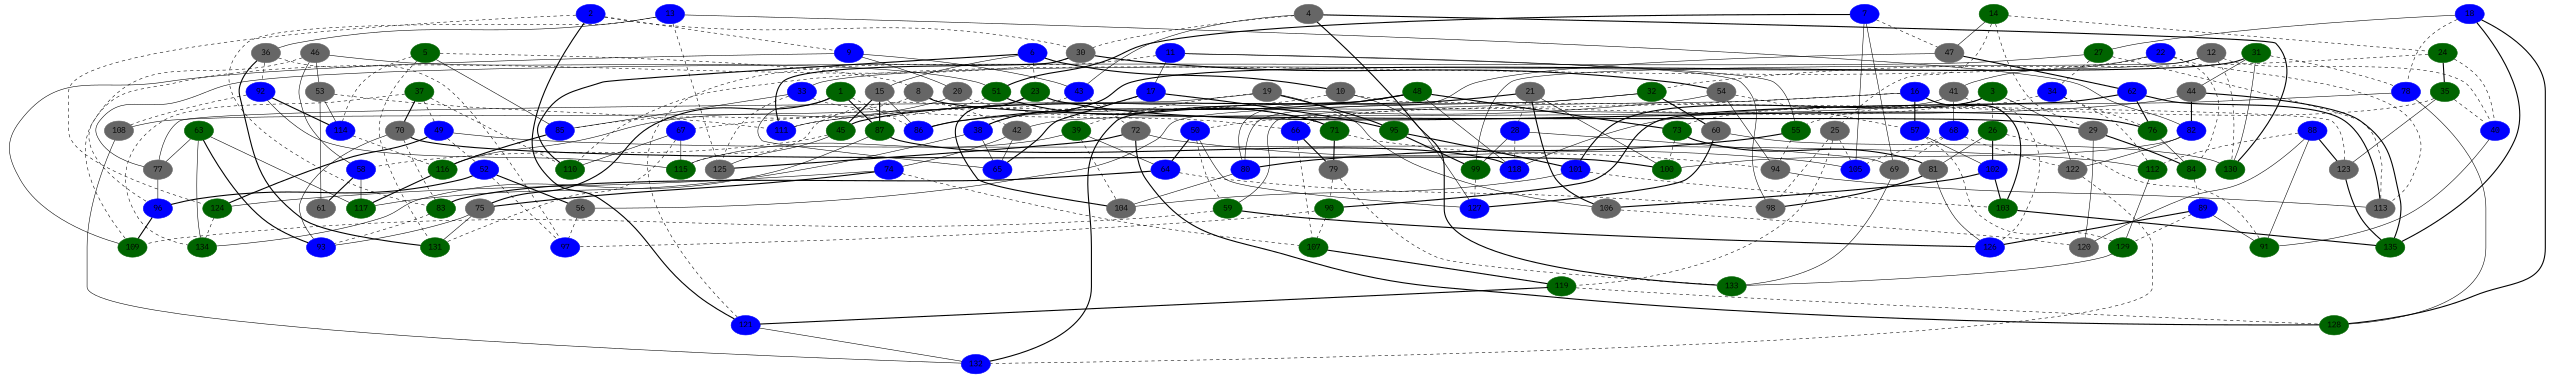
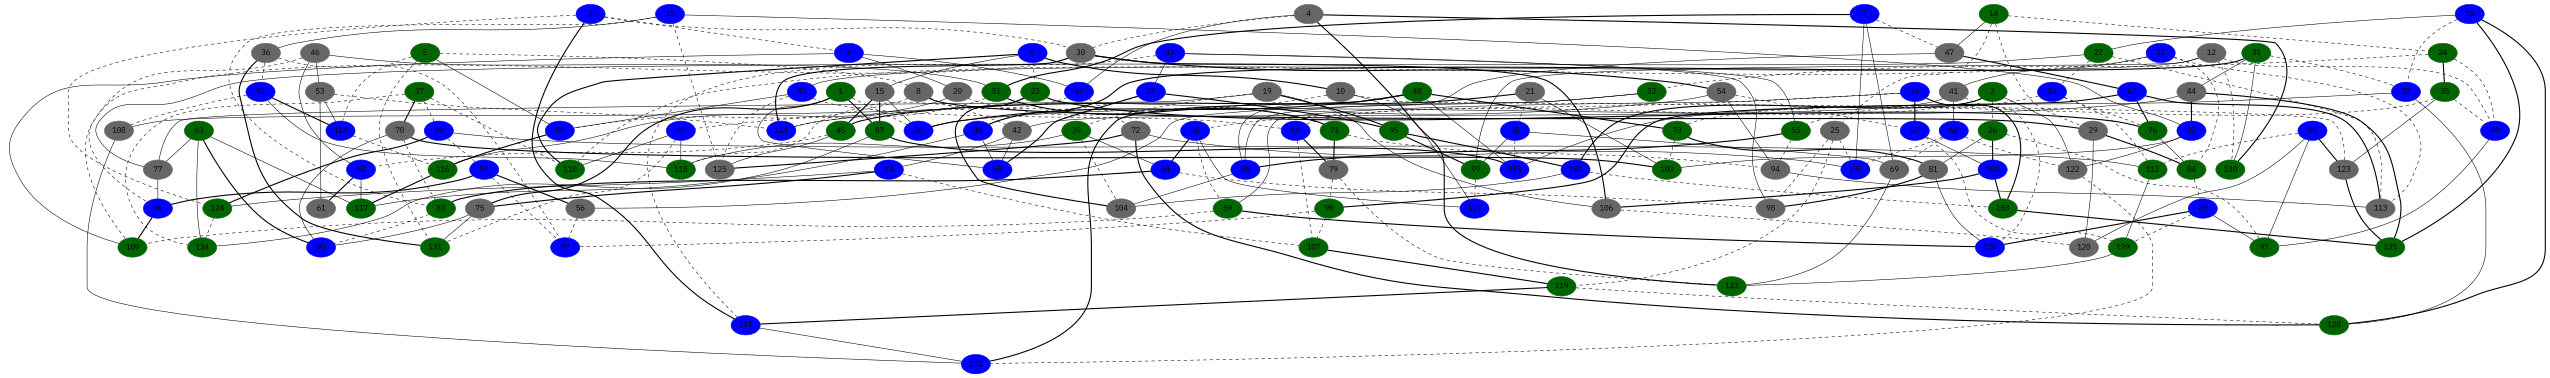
(1716, 131) -> none
(1550, 169) -> (1389, 66)
